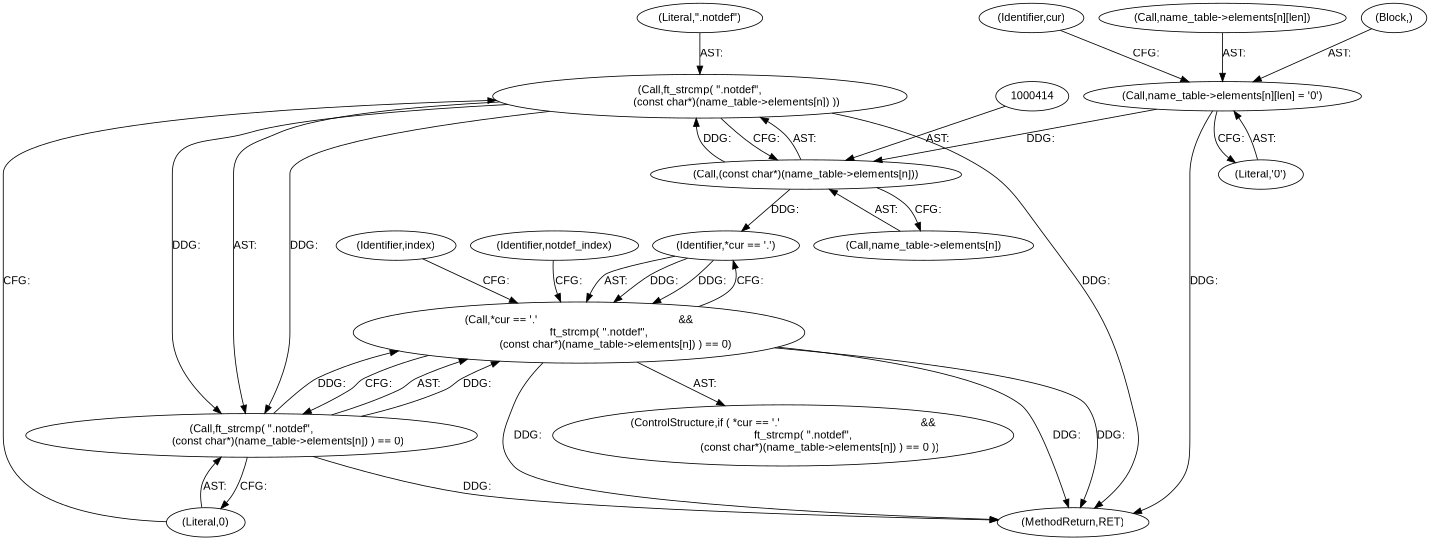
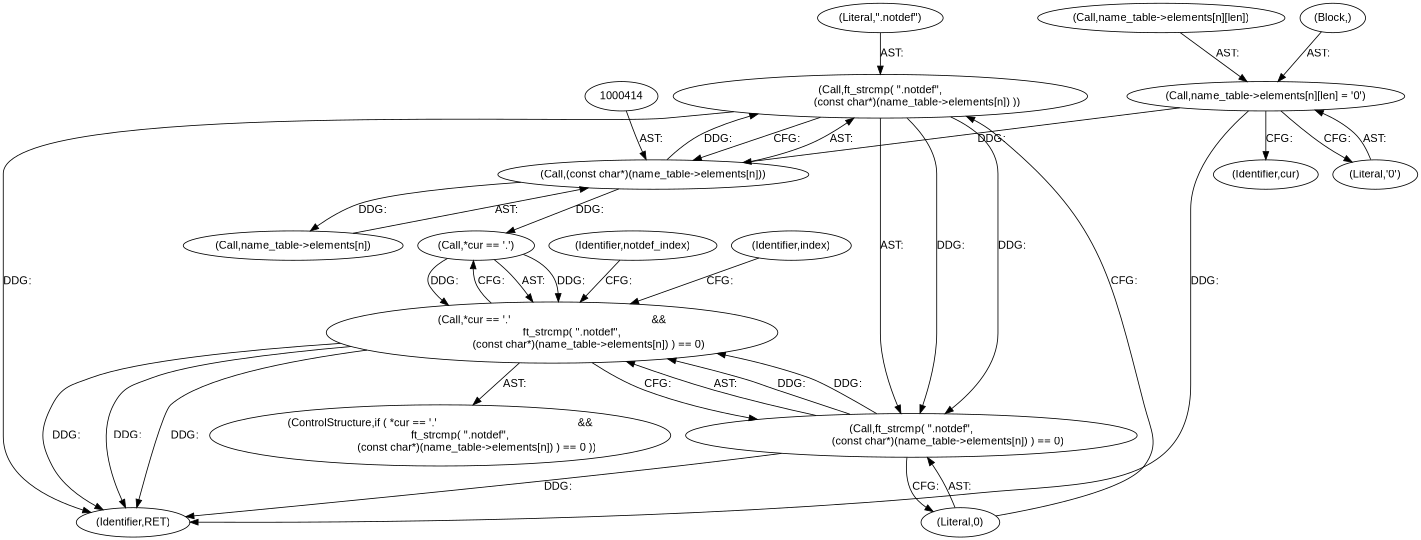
(1121, 55) -> (1266, 131)
(930, 210) -> (374, 210)
(726, 246) -> (476, 246)
(1073, 522) -> (133, 522)
